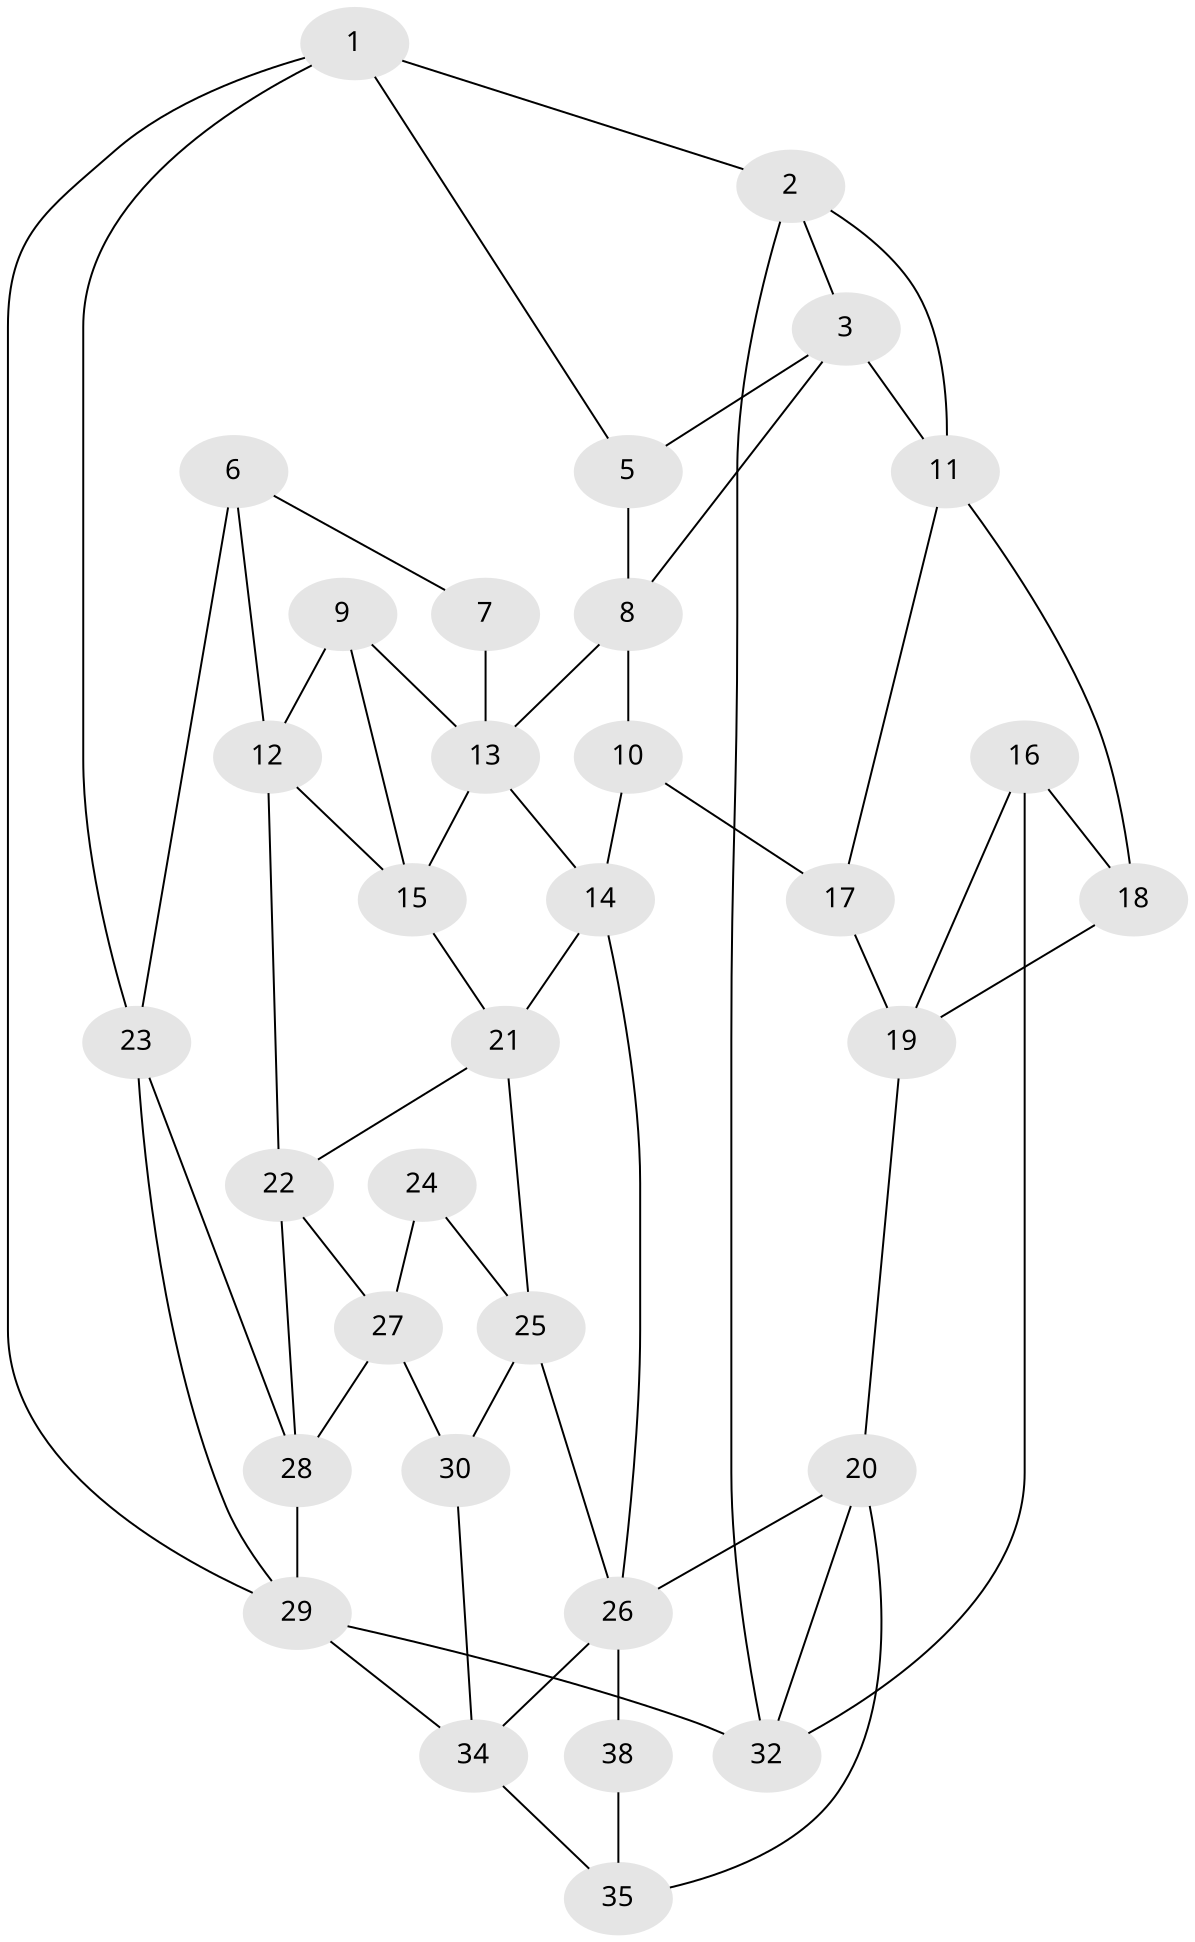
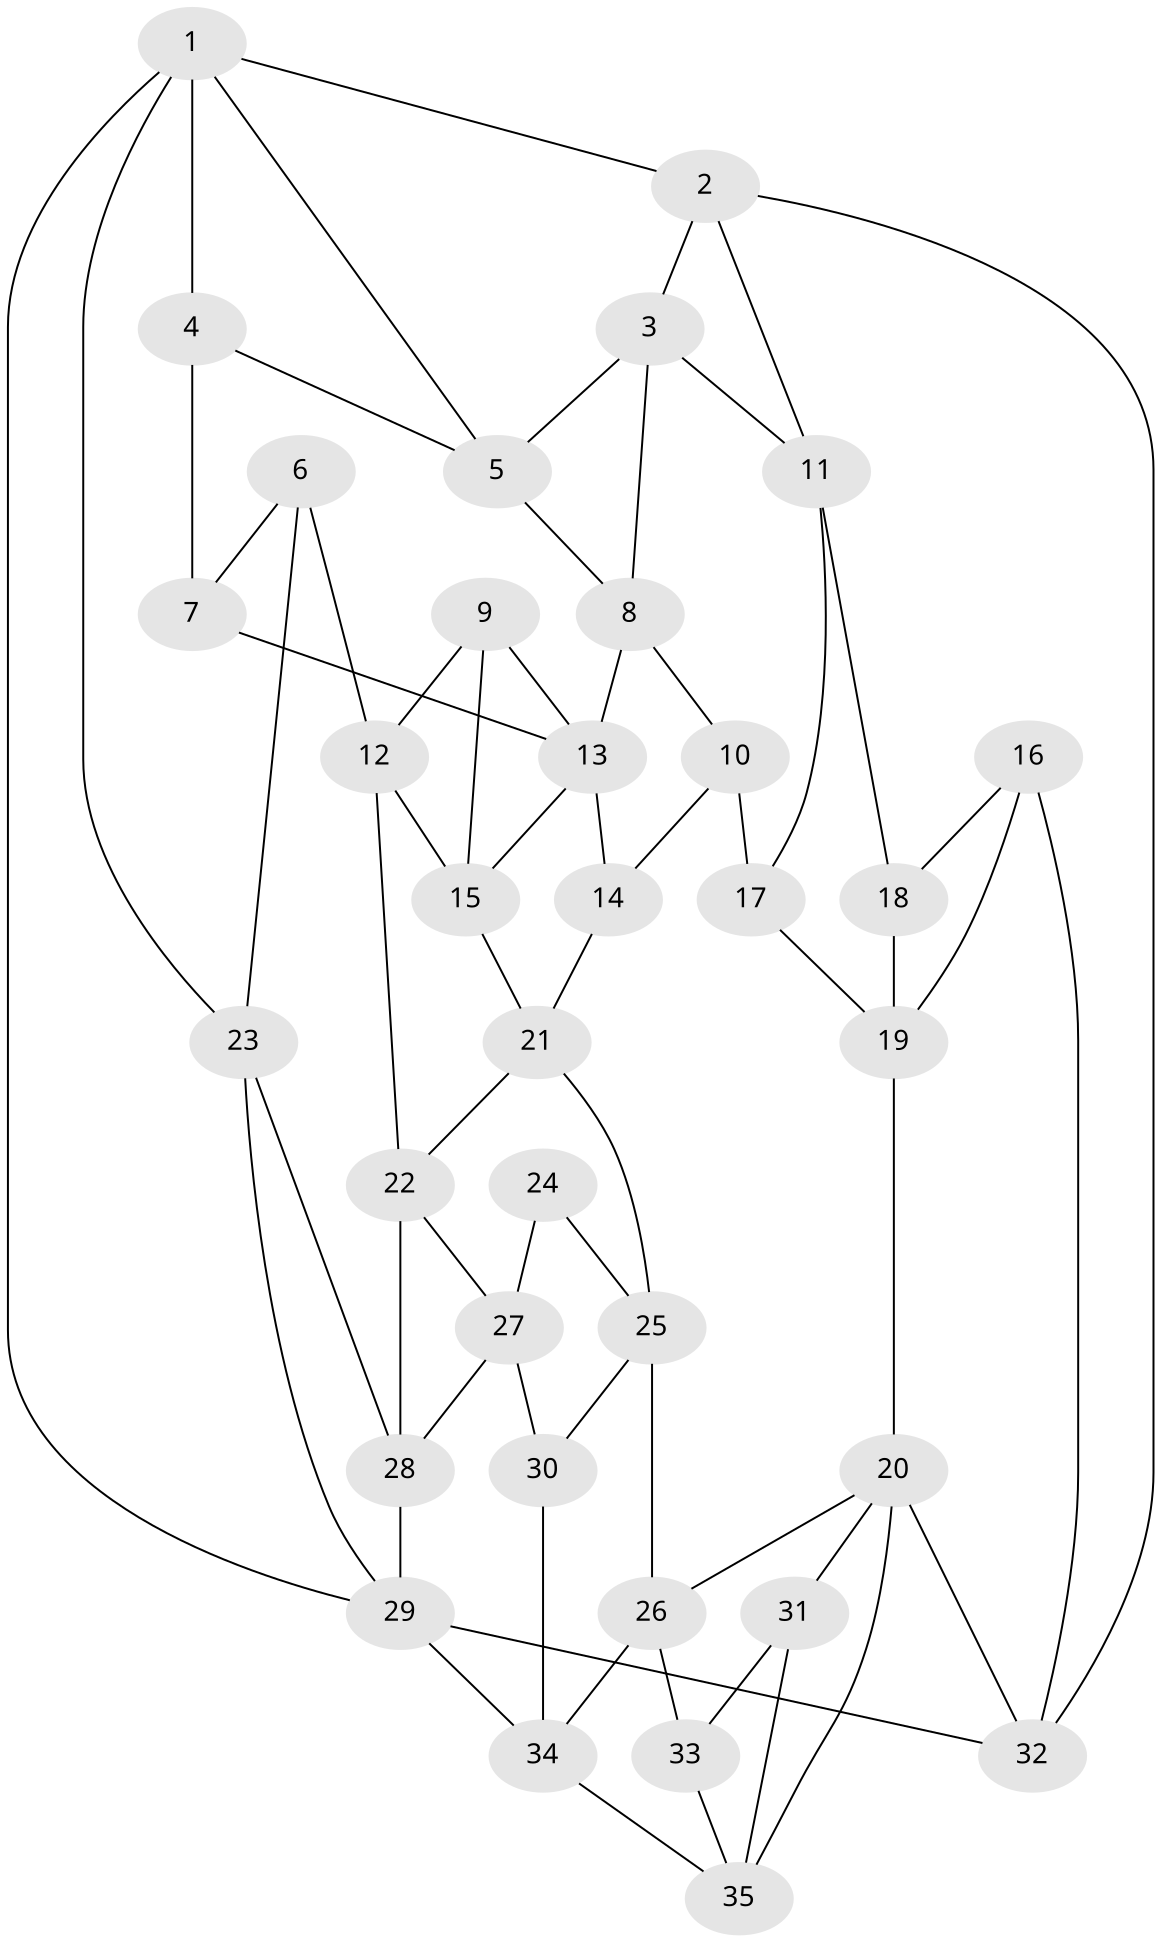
none -> (192, 329)
(640, 1256) -> none
none -> (795, 1613)
(618, 1756) -> (686, 1756)
